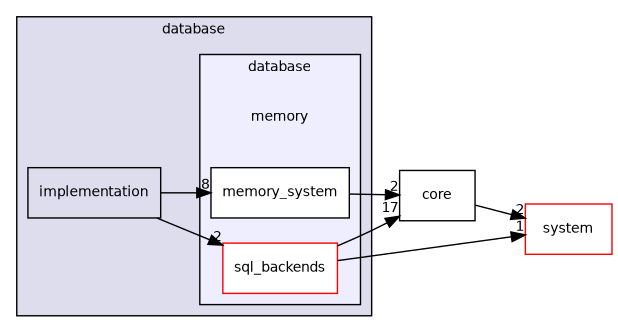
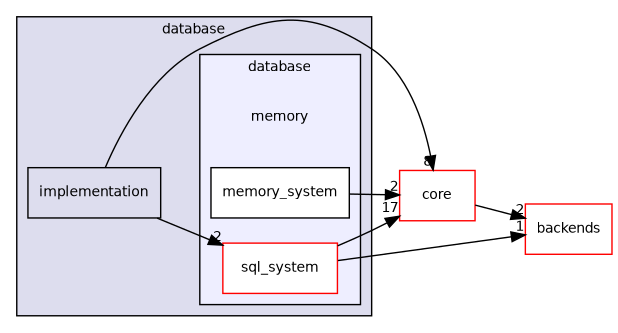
(179, 193) -> (249, 28)
(437, 196) -> (437, 196)
(569, 229) -> (569, 229)
(280, 268) -> (280, 268)
